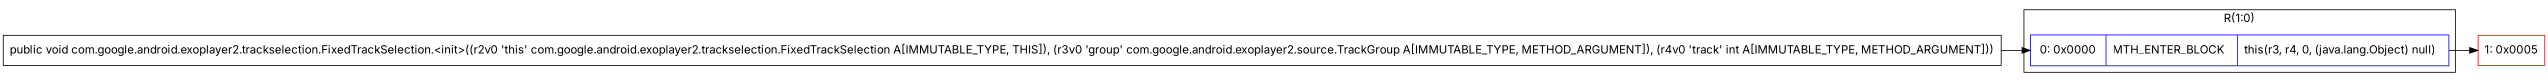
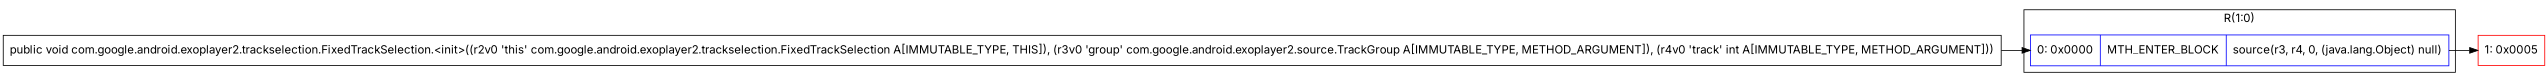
(2340, 50) -> (2338, 50)
